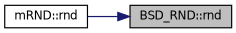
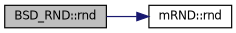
(103, 17) -> (122, 17)
